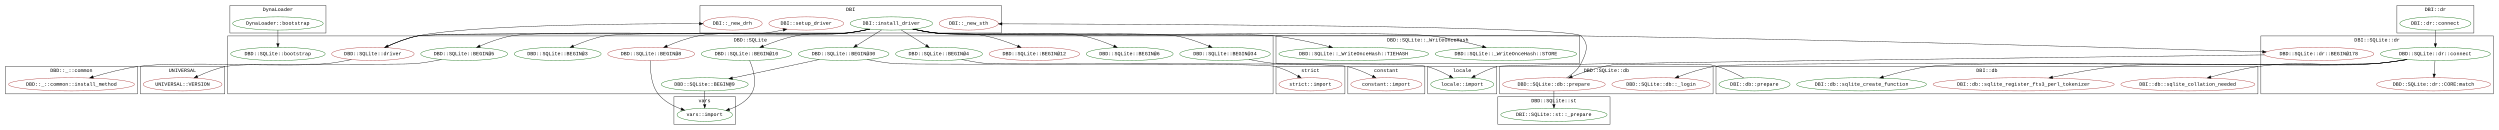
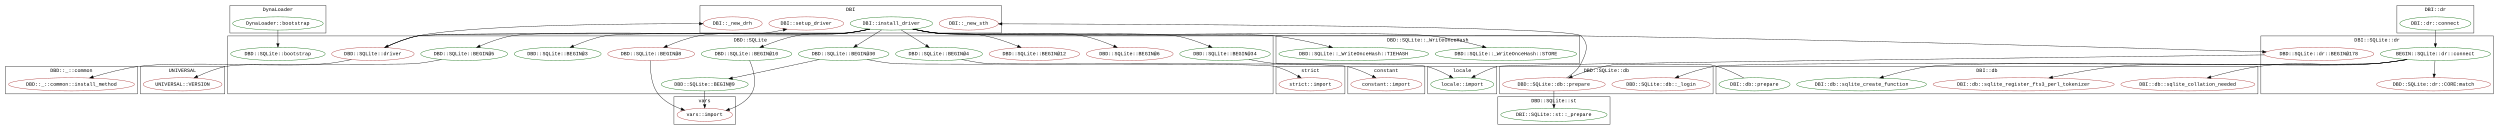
(1130, 54) -> (1130, 54)
(2435, 54) -> (2435, 54)
(705, 115) -> (705, 115)
